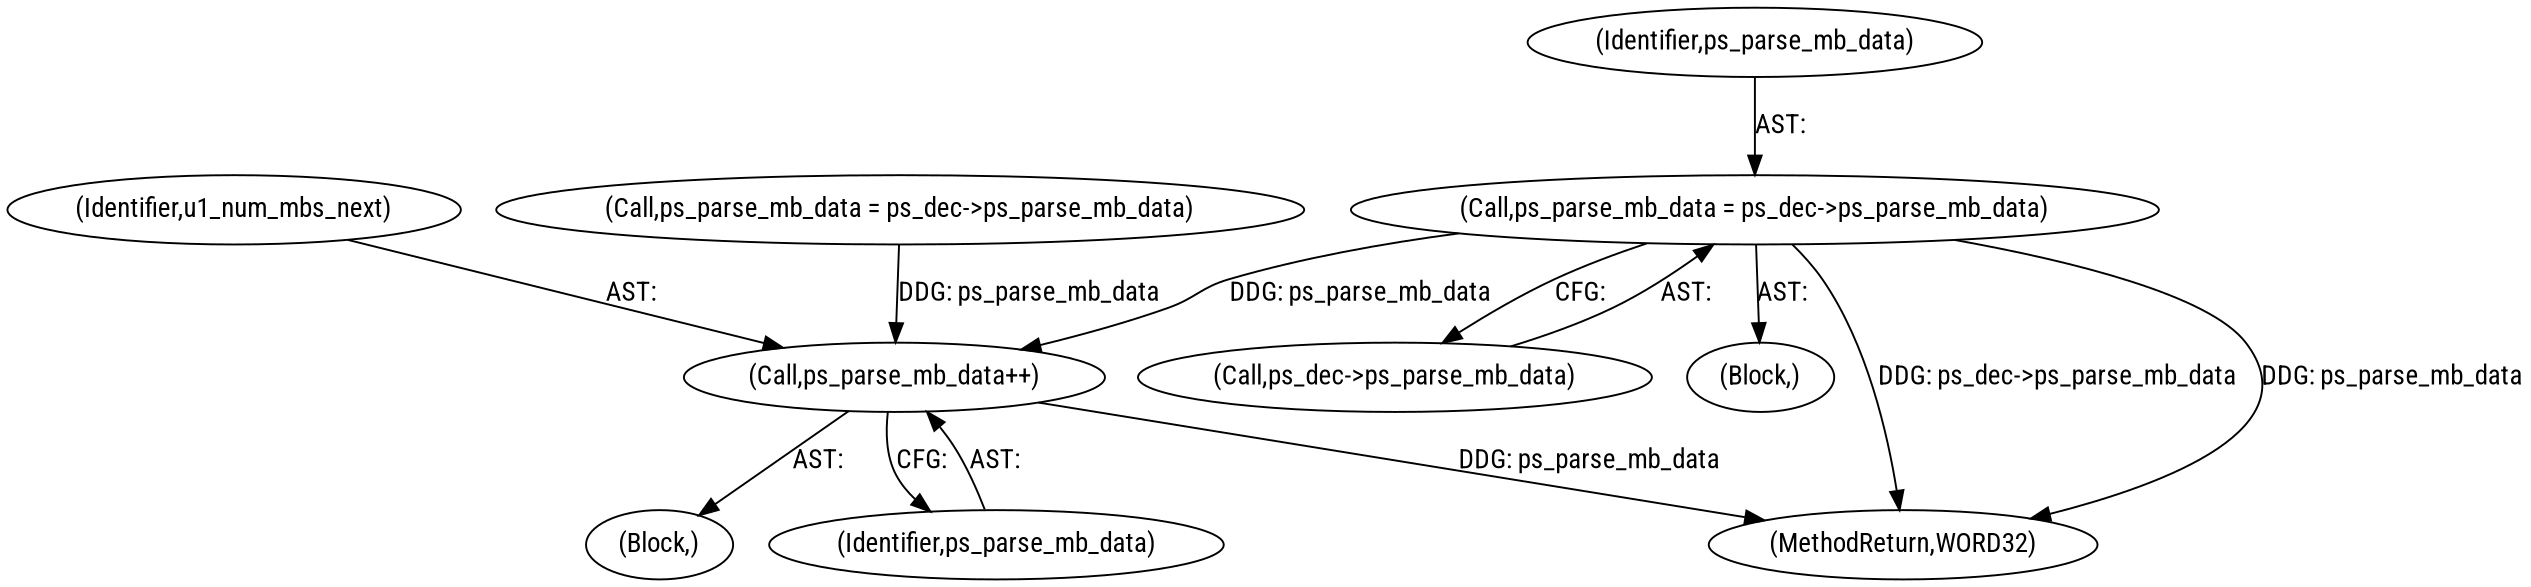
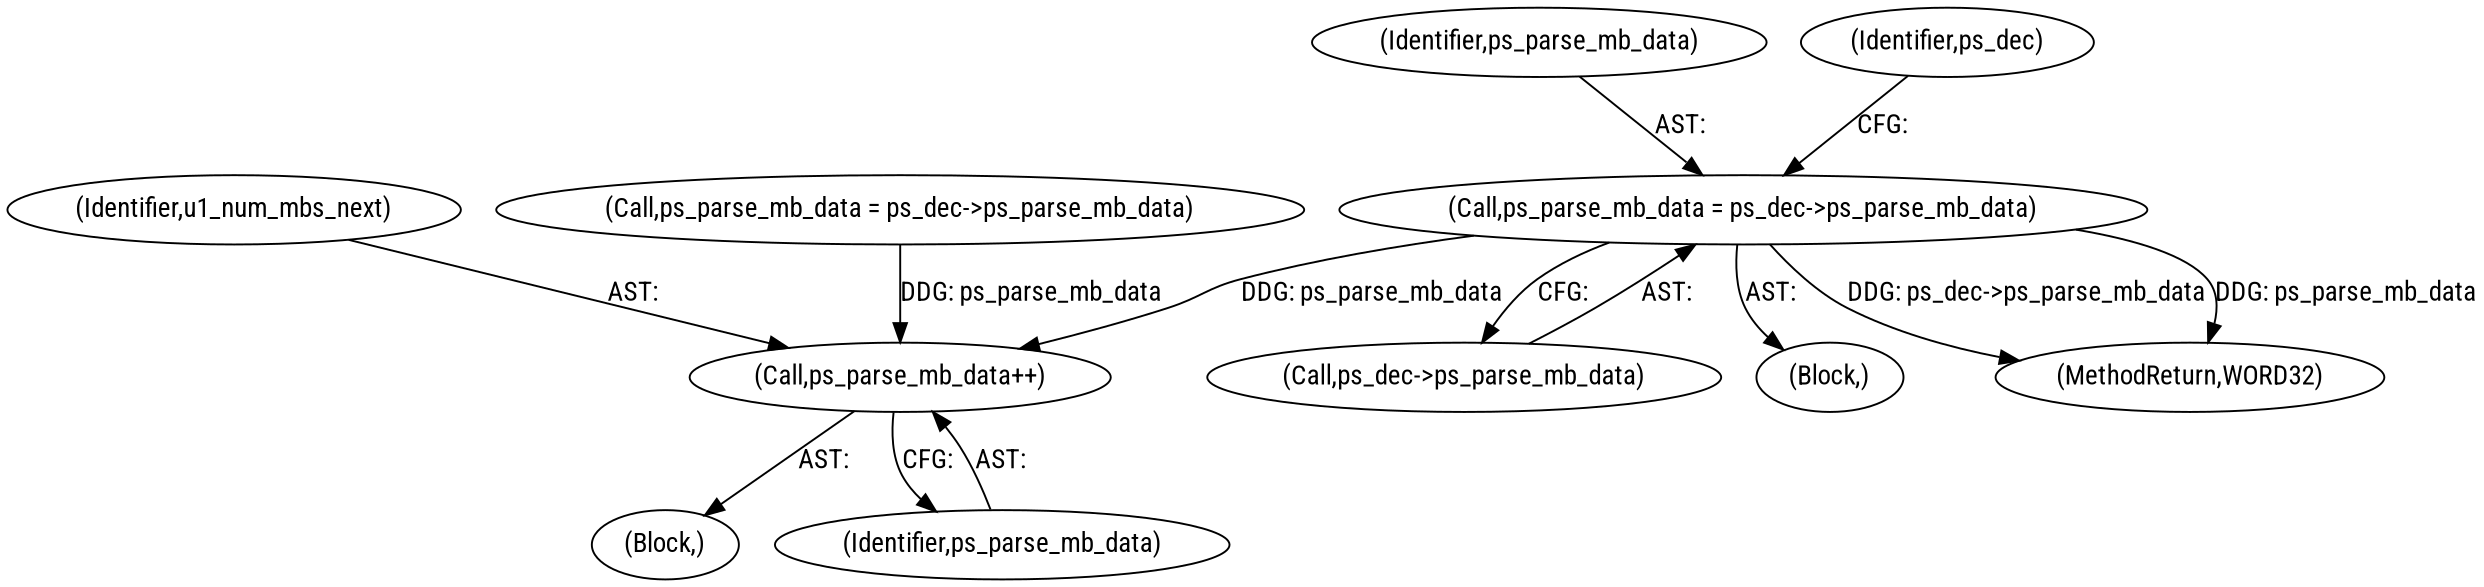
none -> (1947, 42)
(1392, 460) -> none
